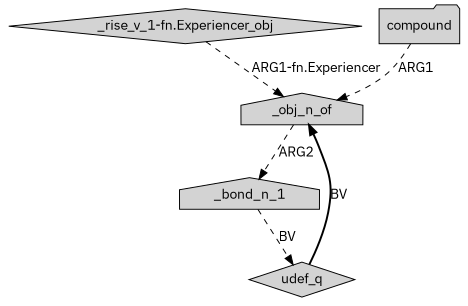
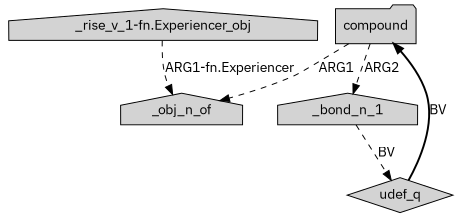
(185, 26) -> (163, 26)
(279, 148) -> (363, 64)
(330, 200) -> (429, 114)
